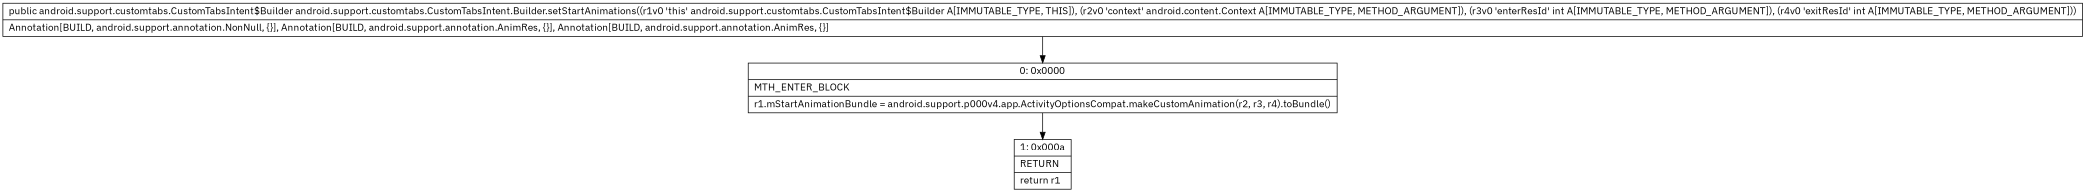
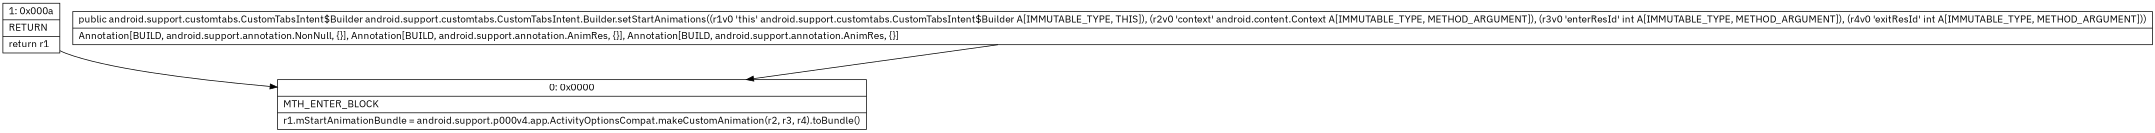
(1043, 123) -> (164, 74)
